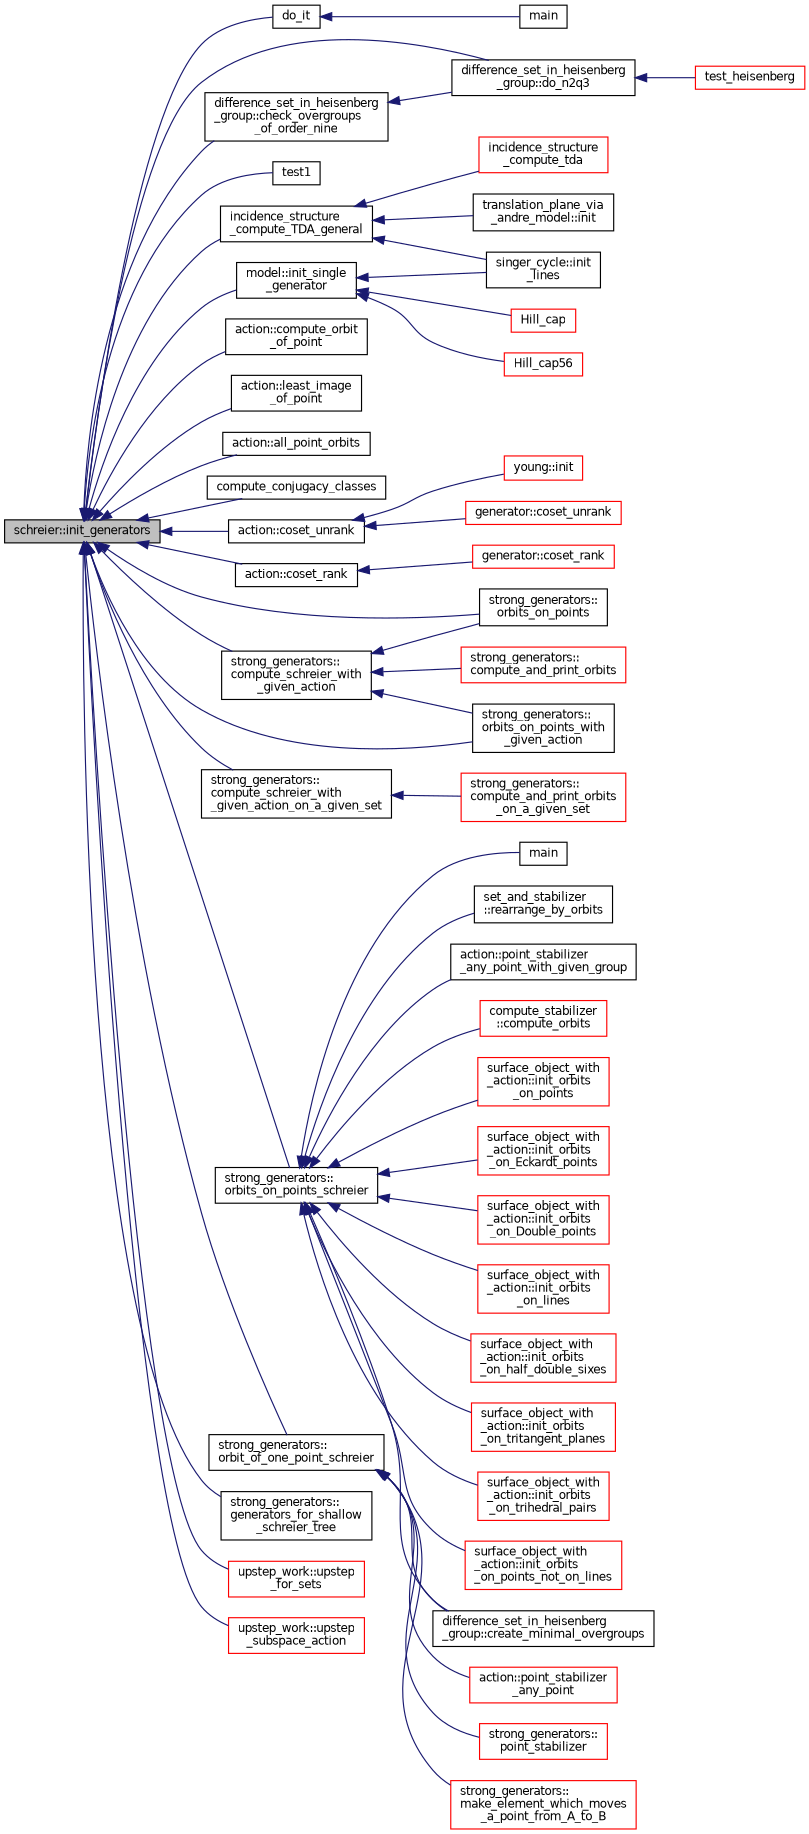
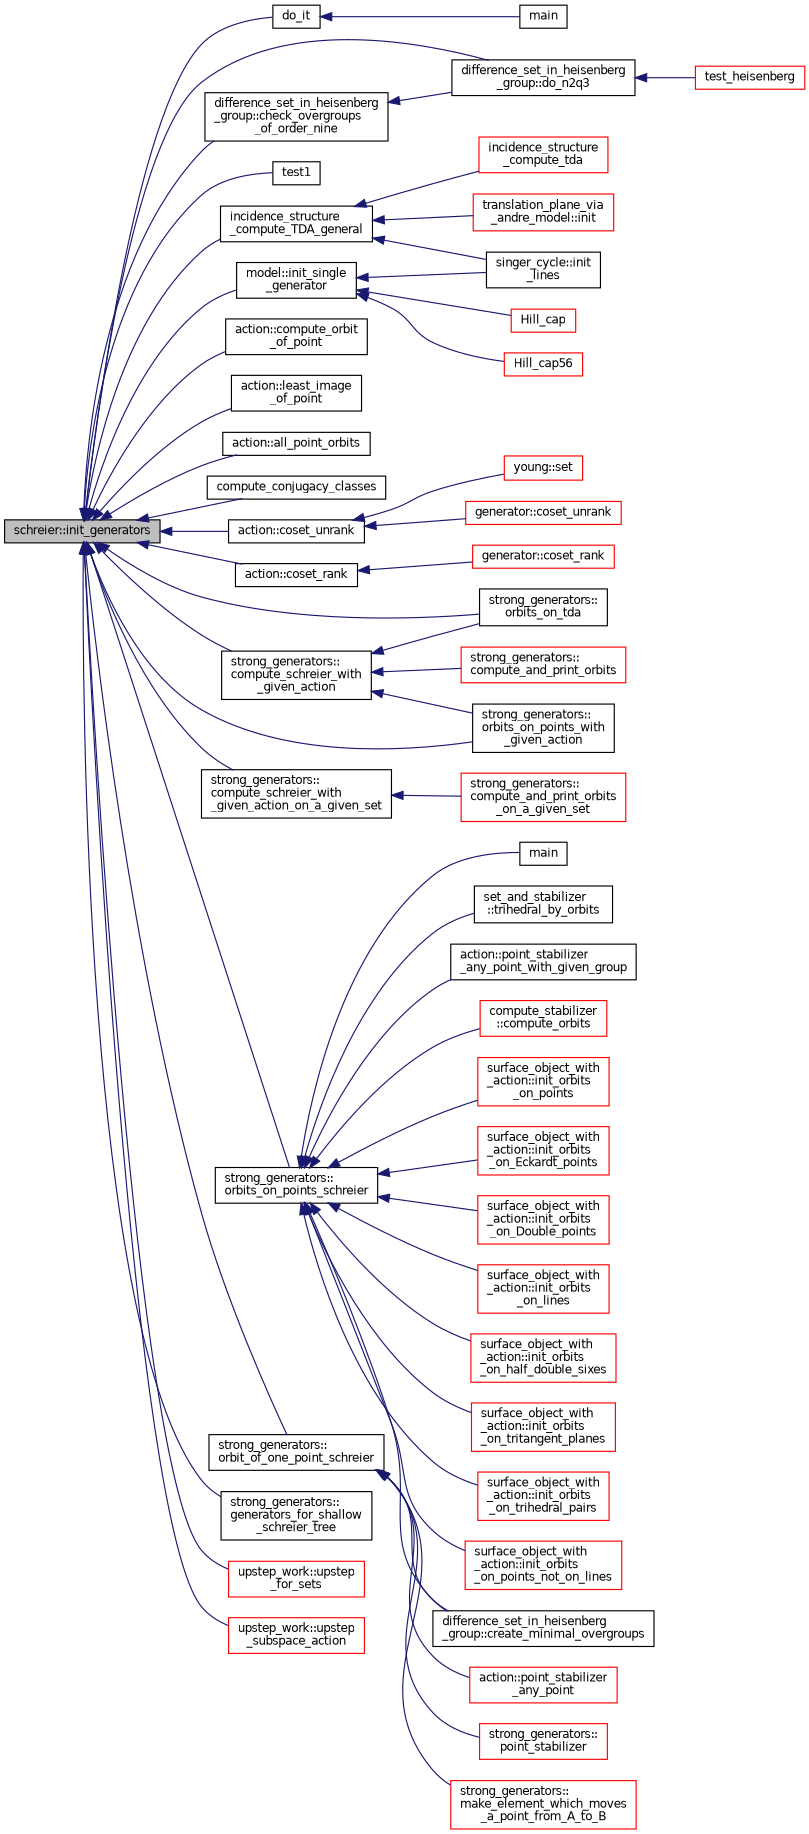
(543, 212) -> (543, 212)
(543, 468) -> (543, 468)
(543, 607) -> (543, 607)
(543, 904) -> (543, 904)
